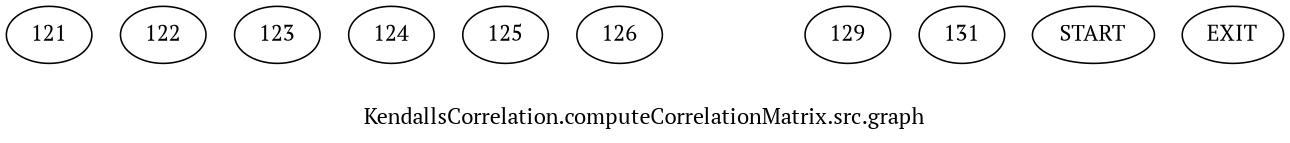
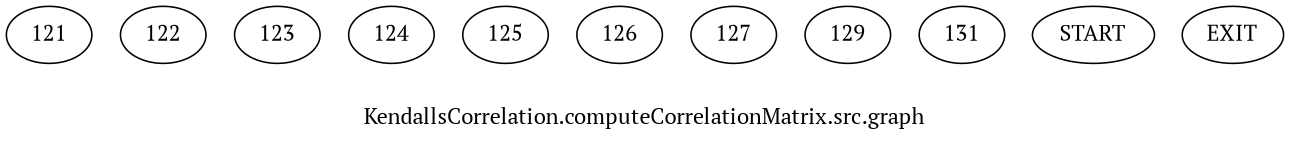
none -> (734, 35)
